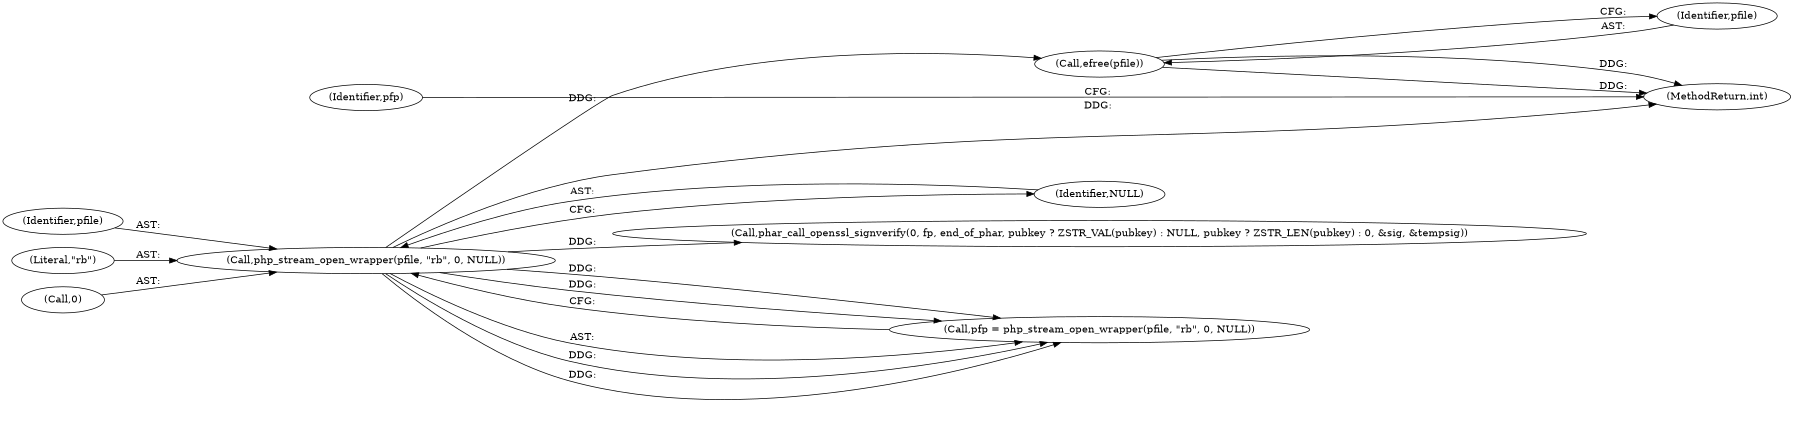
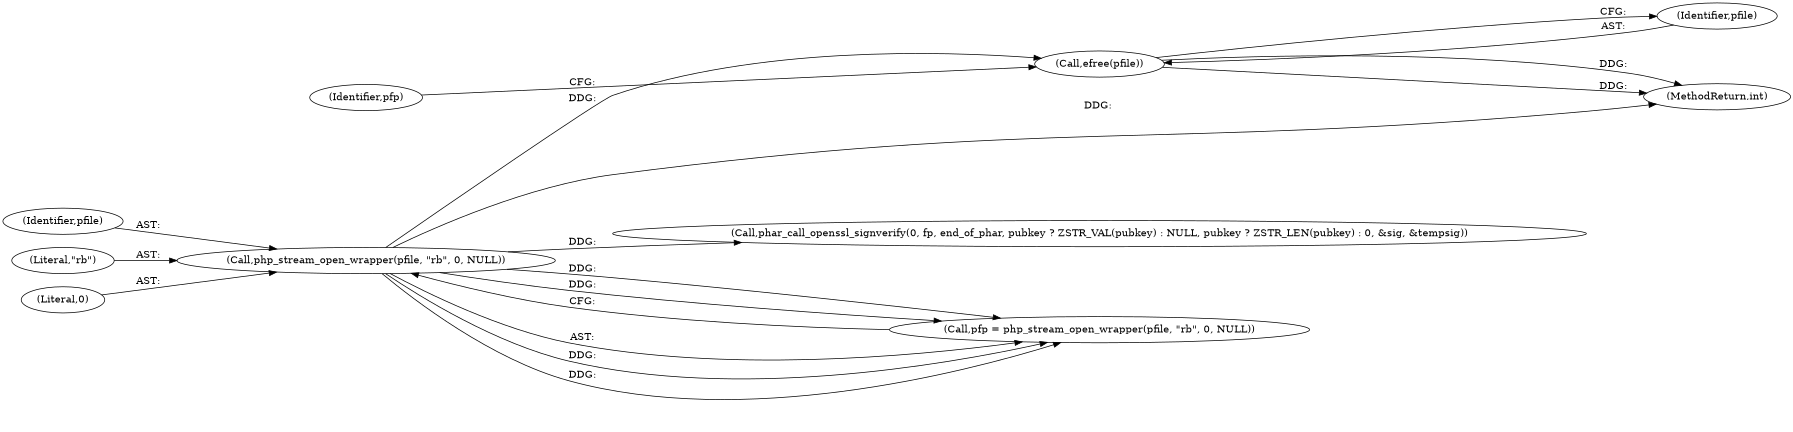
(1029, 97) -> (725, 81)
(1100, 194) -> none
(63, 300) -> (63, 300)
